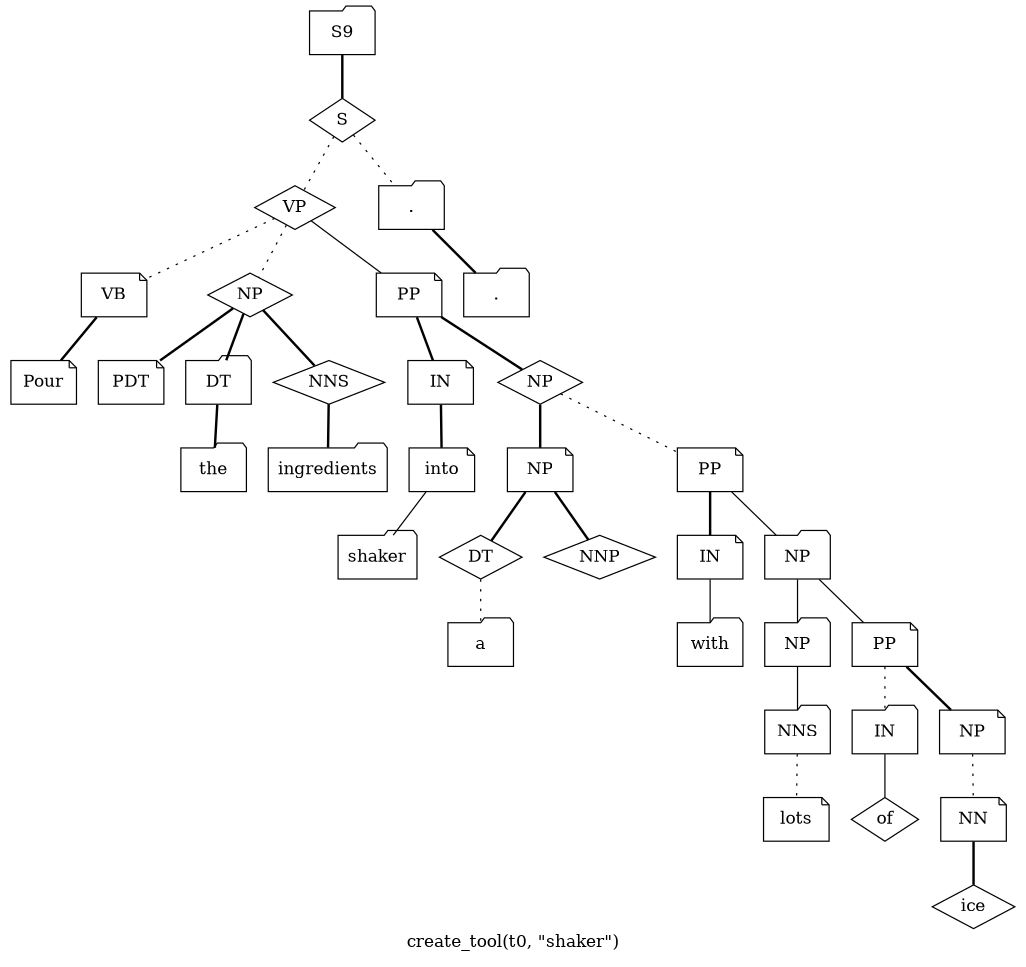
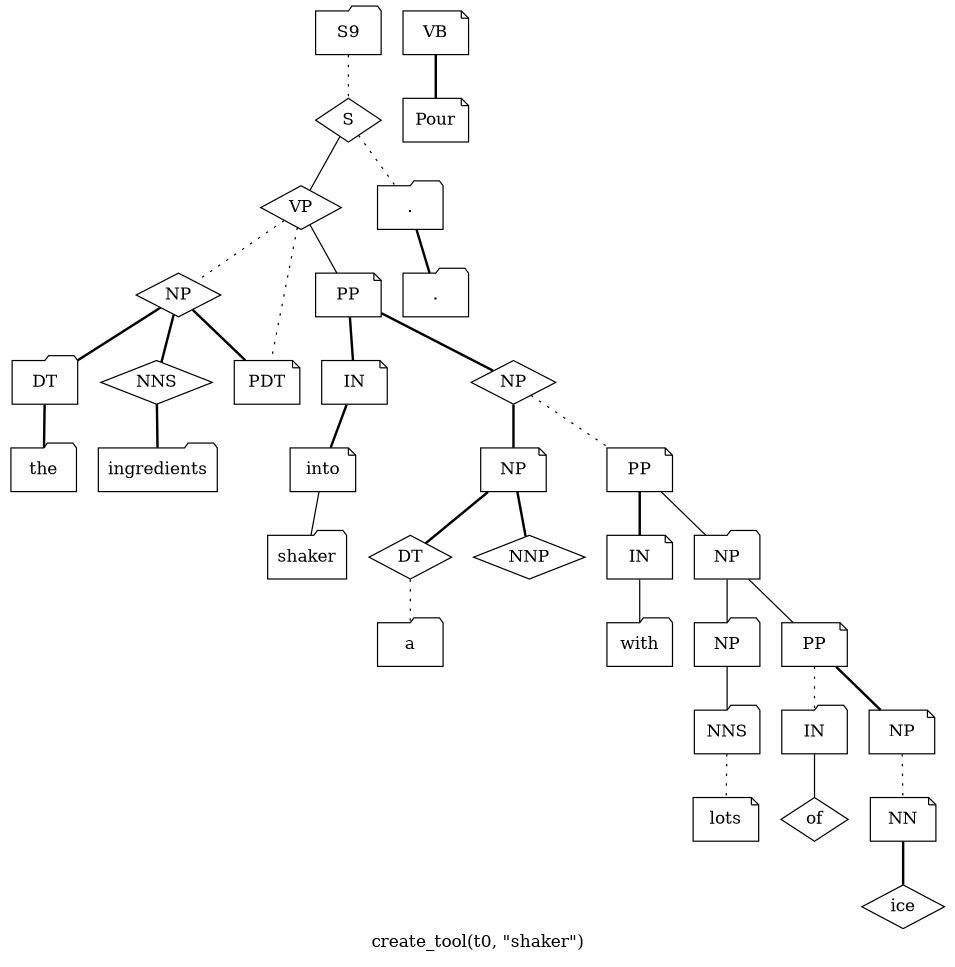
(342, 77) -> (348, 77)
(319, 163) -> (325, 163)
(211, 248) -> (284, 294)
